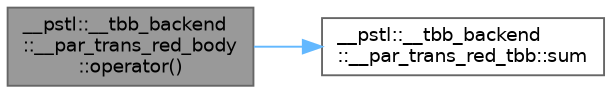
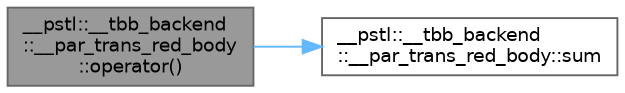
(463, 47) -> (470, 47)
